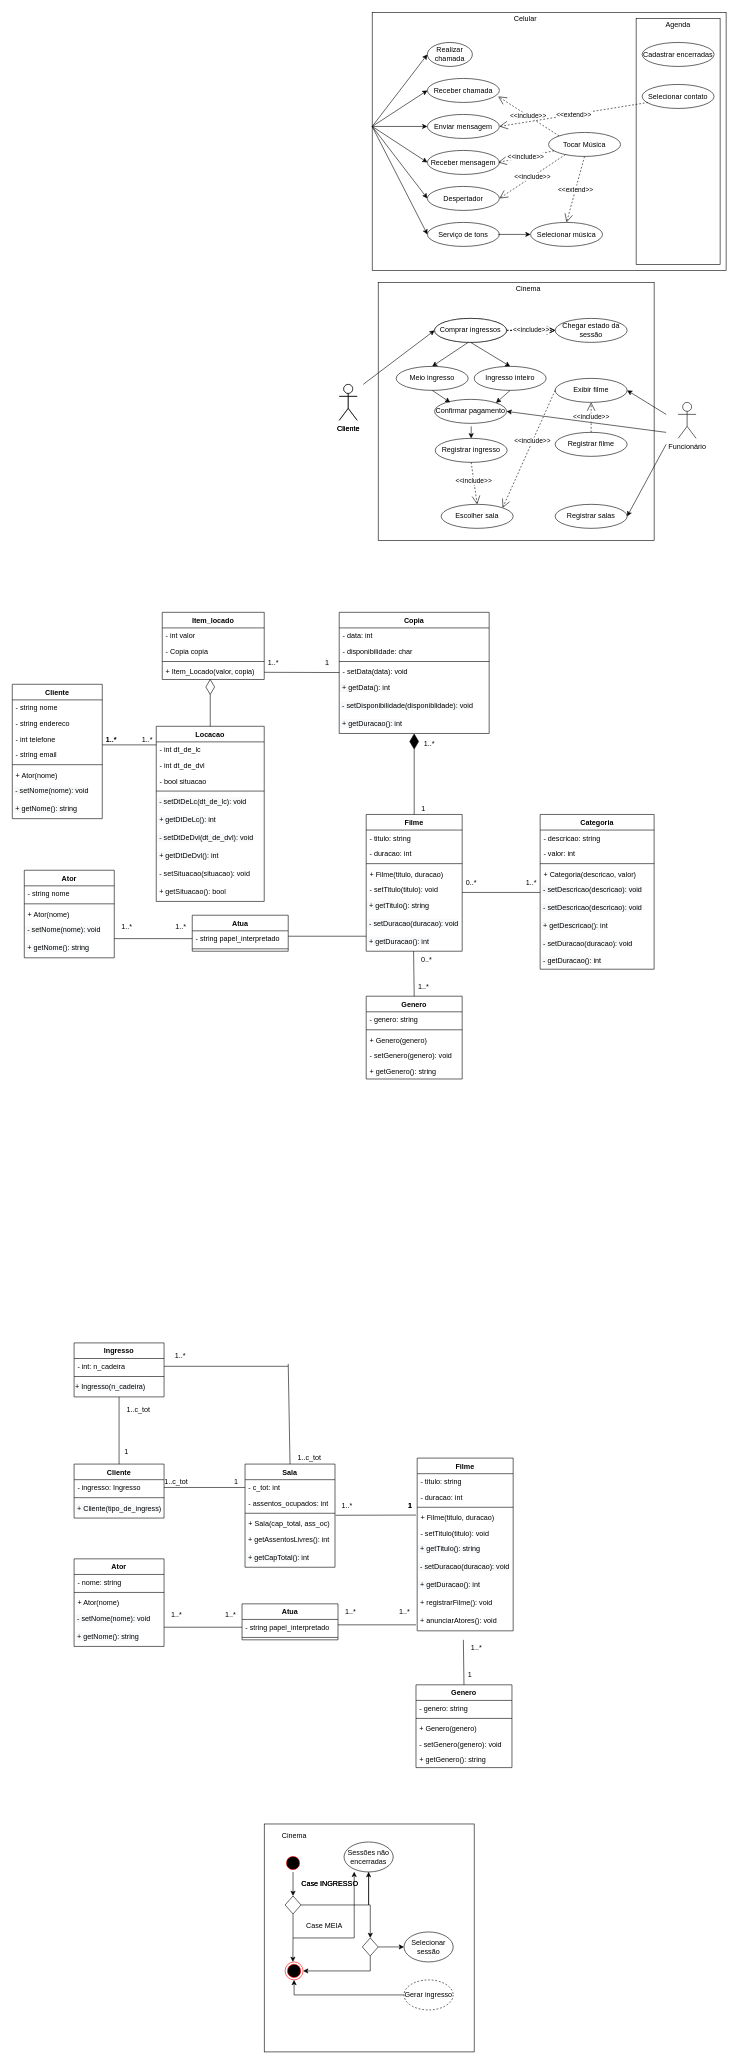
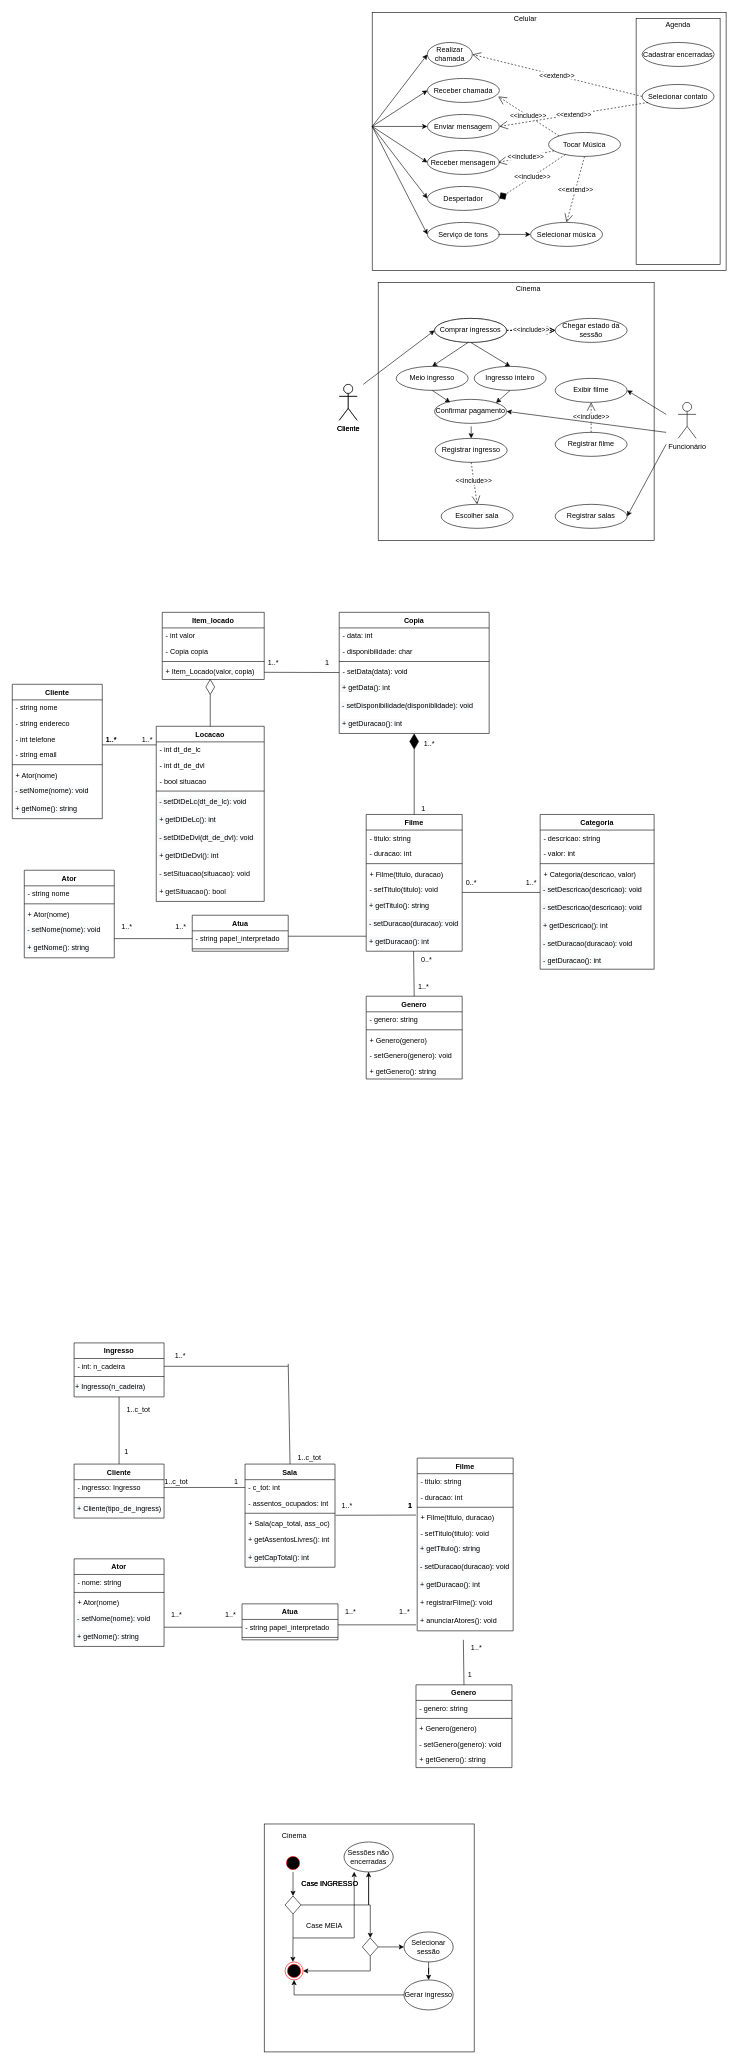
none -> (559, 76)
(504, 195) -> (507, 193)
(530, 448) -> none
none -> (429, 1973)
(429, 1995) -> (429, 1995)
